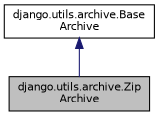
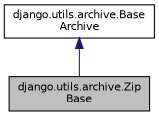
(79, 94) -> (79, 94)
